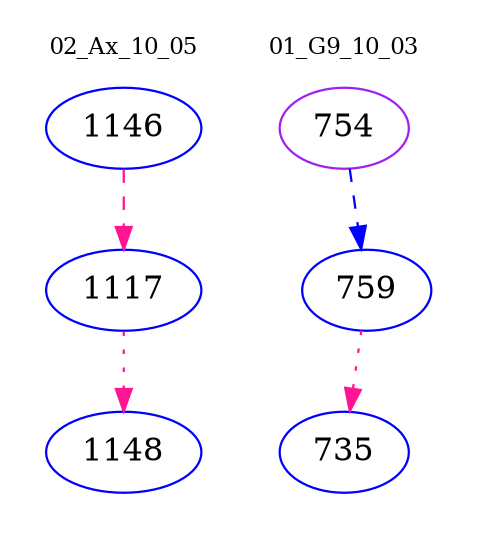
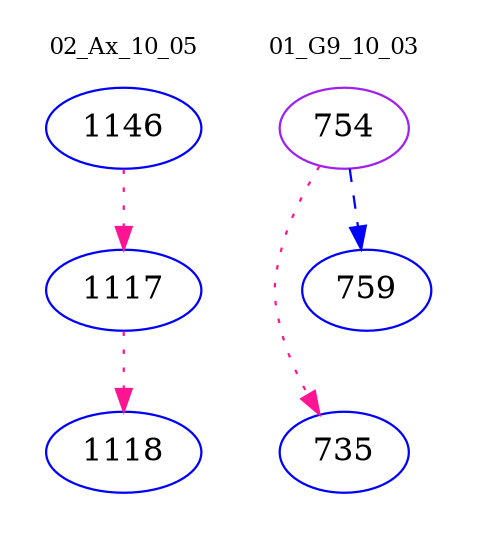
(124, 198) -> (124, 198)
(357, 360) -> (276, 279)
(124, 452) -> (124, 452)
